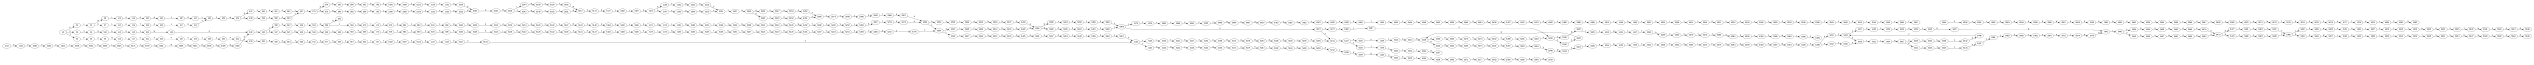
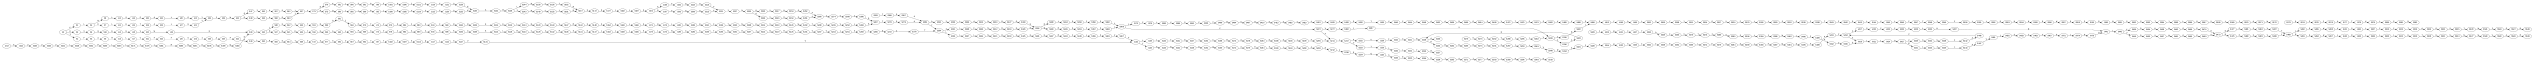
(868, 16) -> (868, 19)
none -> (1930, 22)
(2281, 22) -> none
(339, 25) -> (345, 22)
(1584, 32) -> (1585, 26)
(1452, 39) -> none
(1824, 45) -> (1824, 41)
